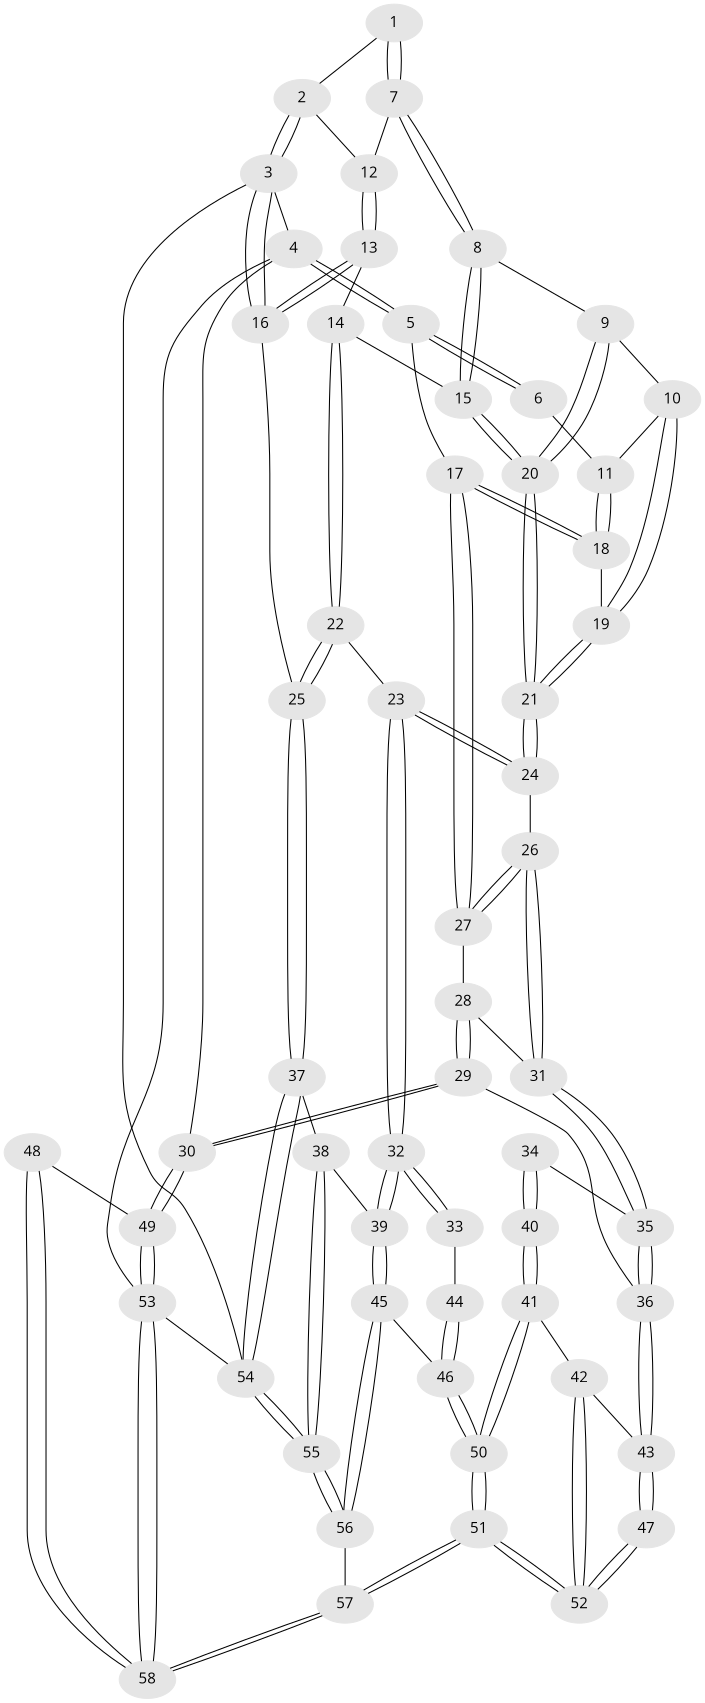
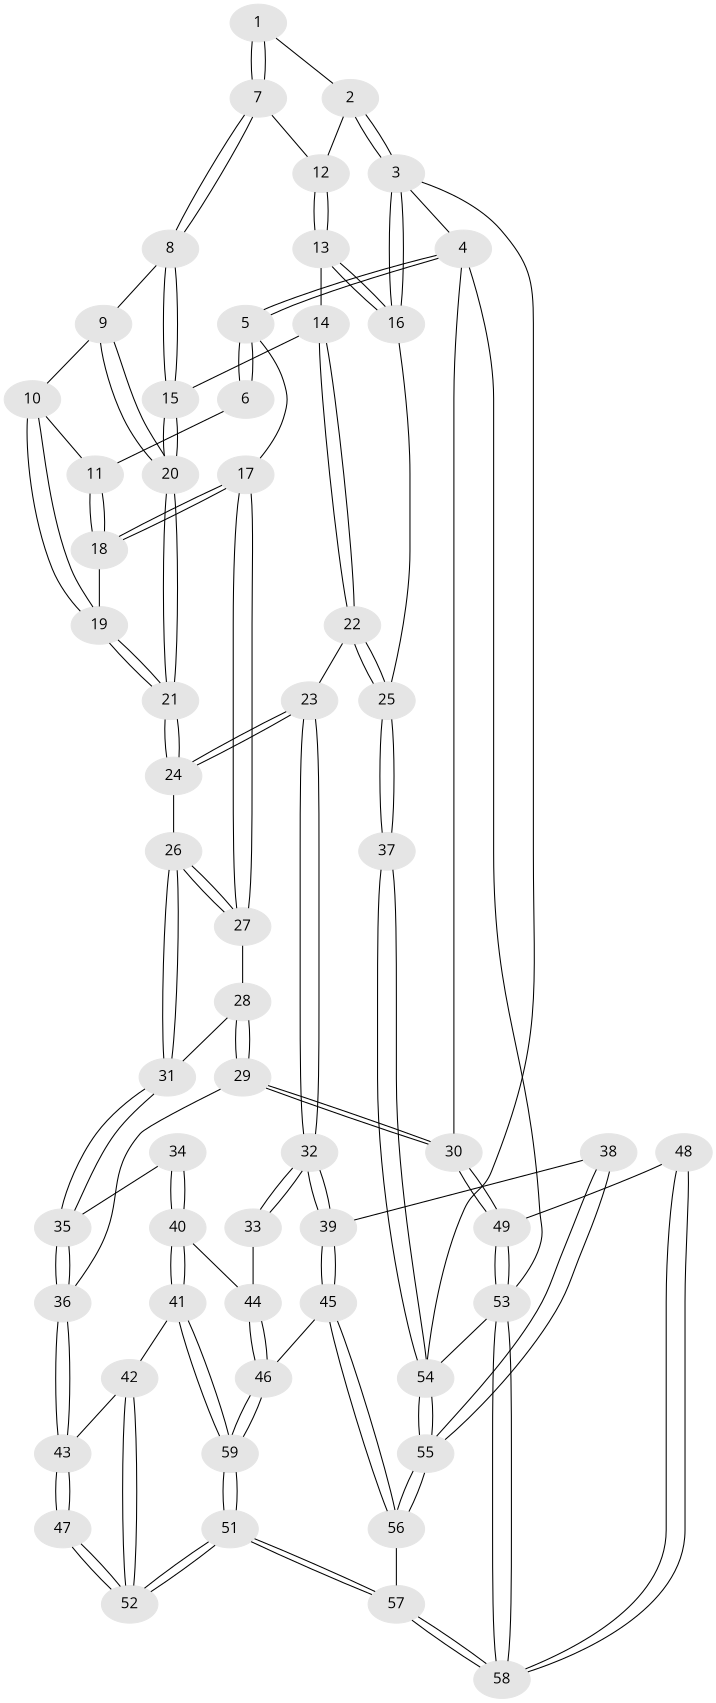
(308, 1110) -> none
none -> (215, 1265)
(479, 1454) -> (230, 1454)
